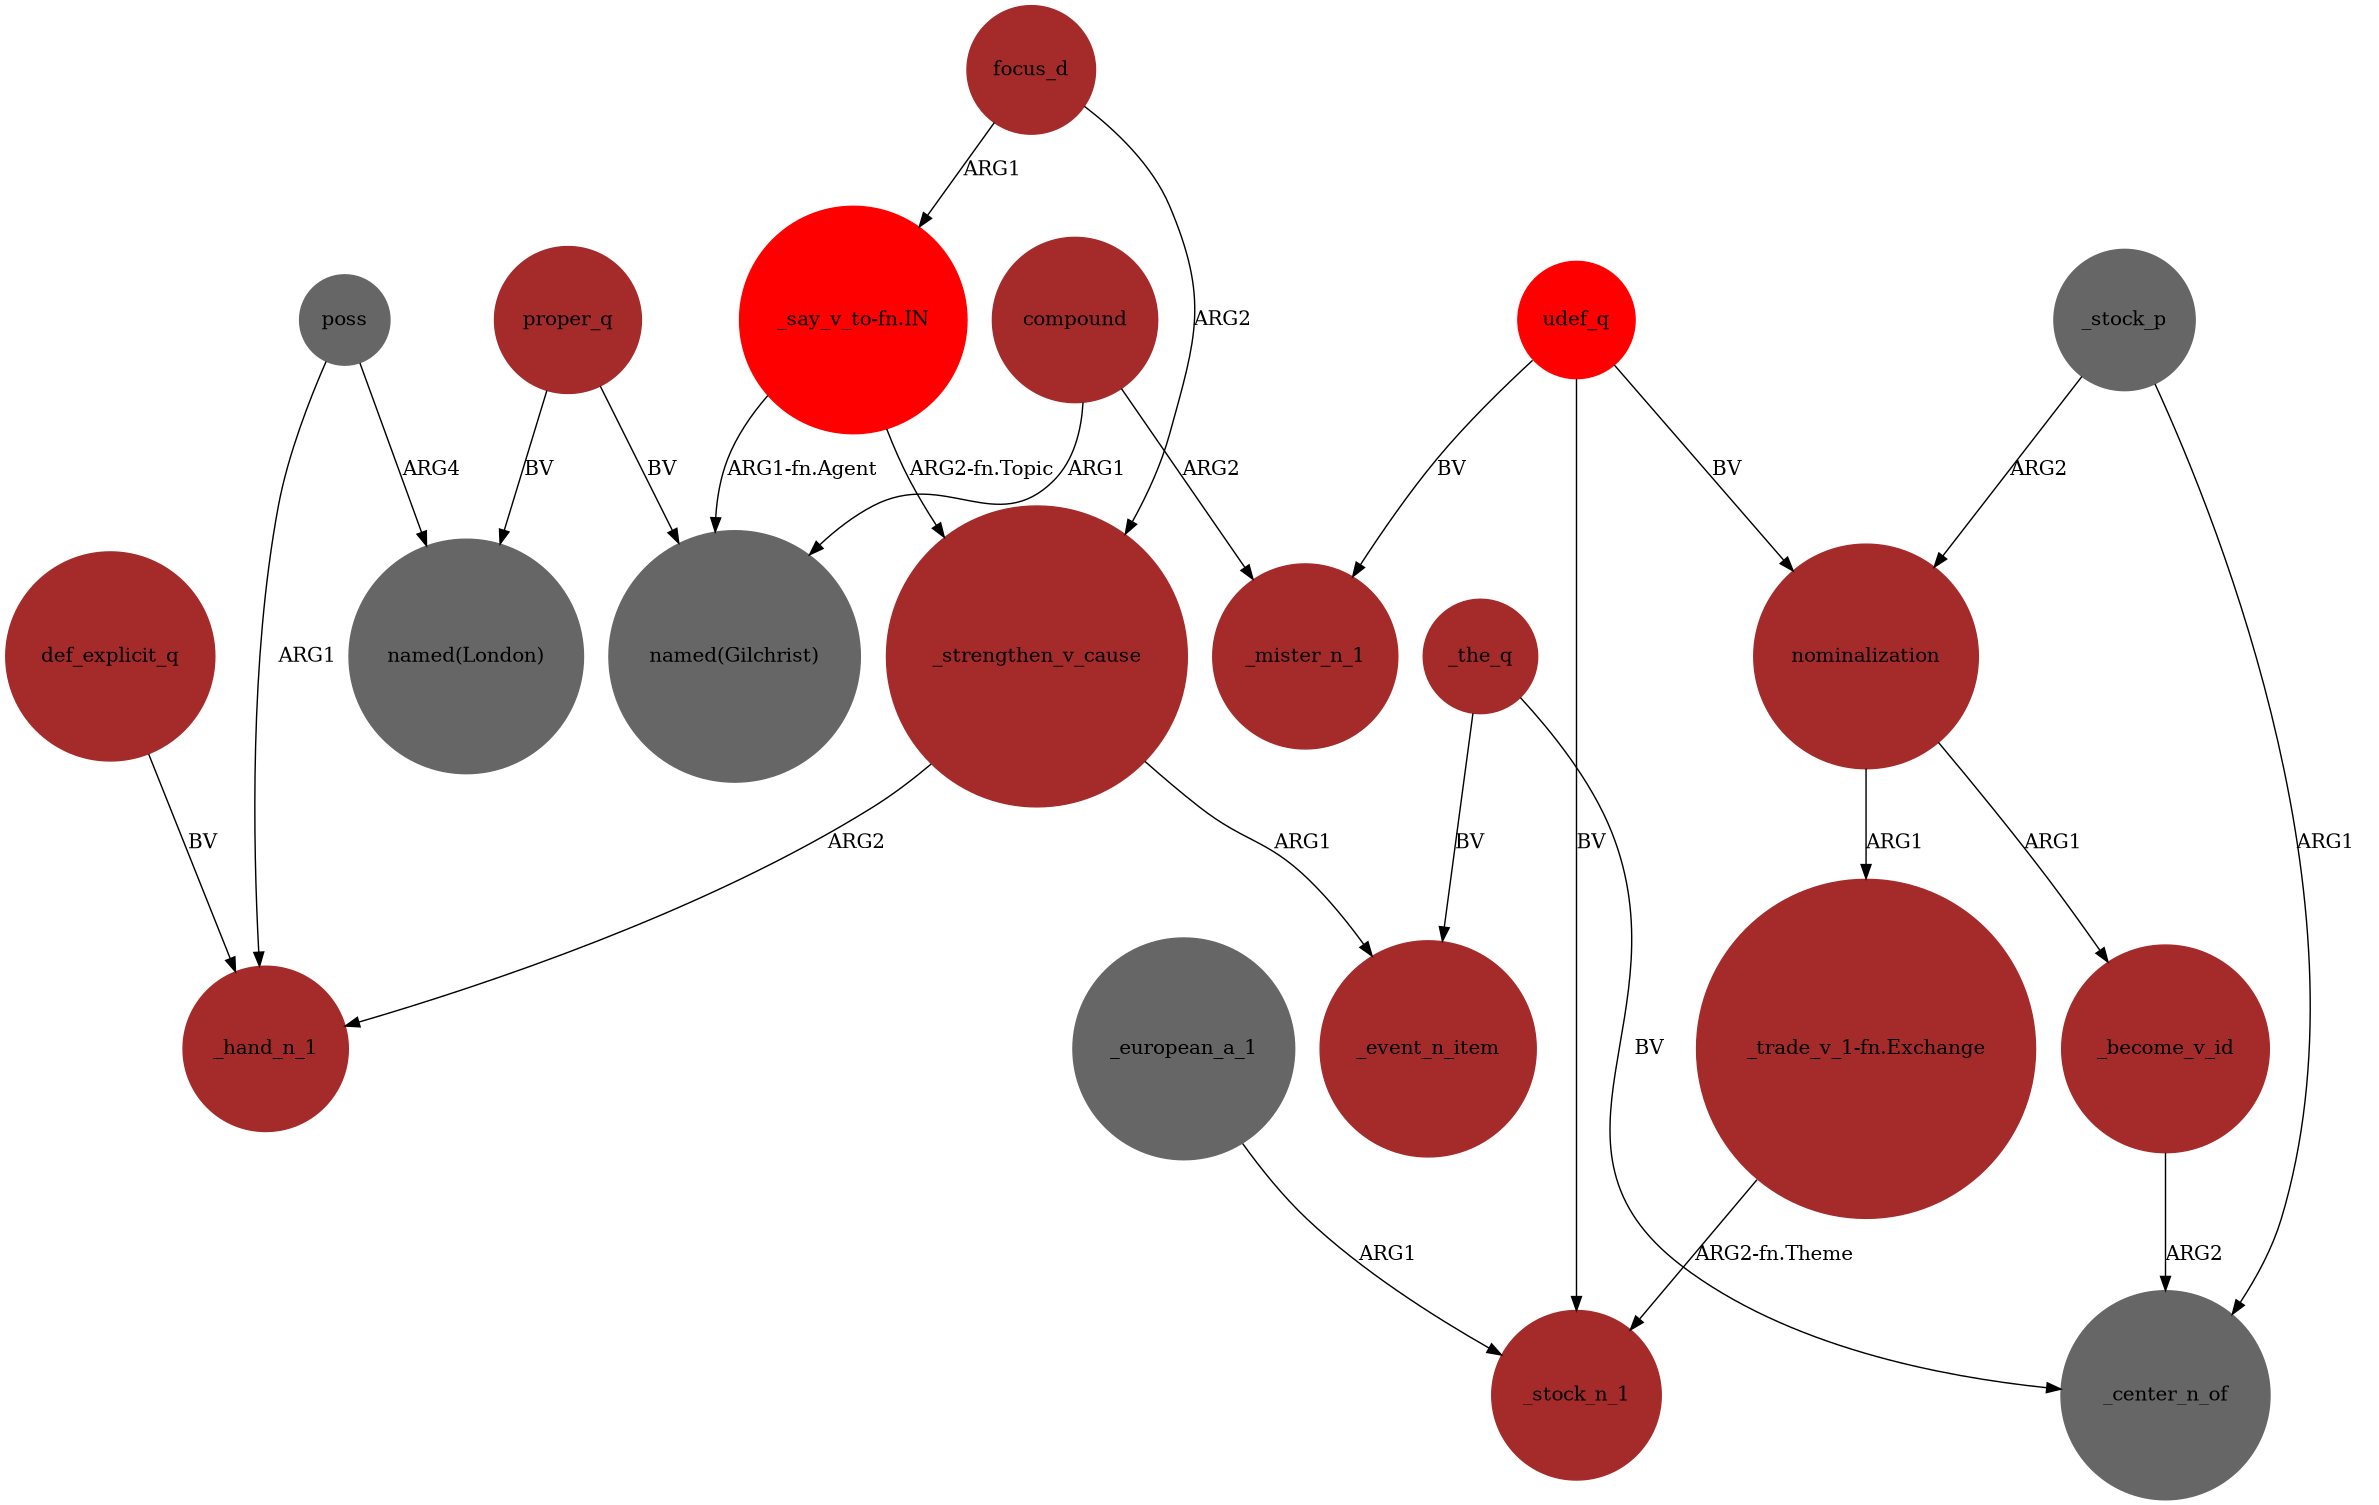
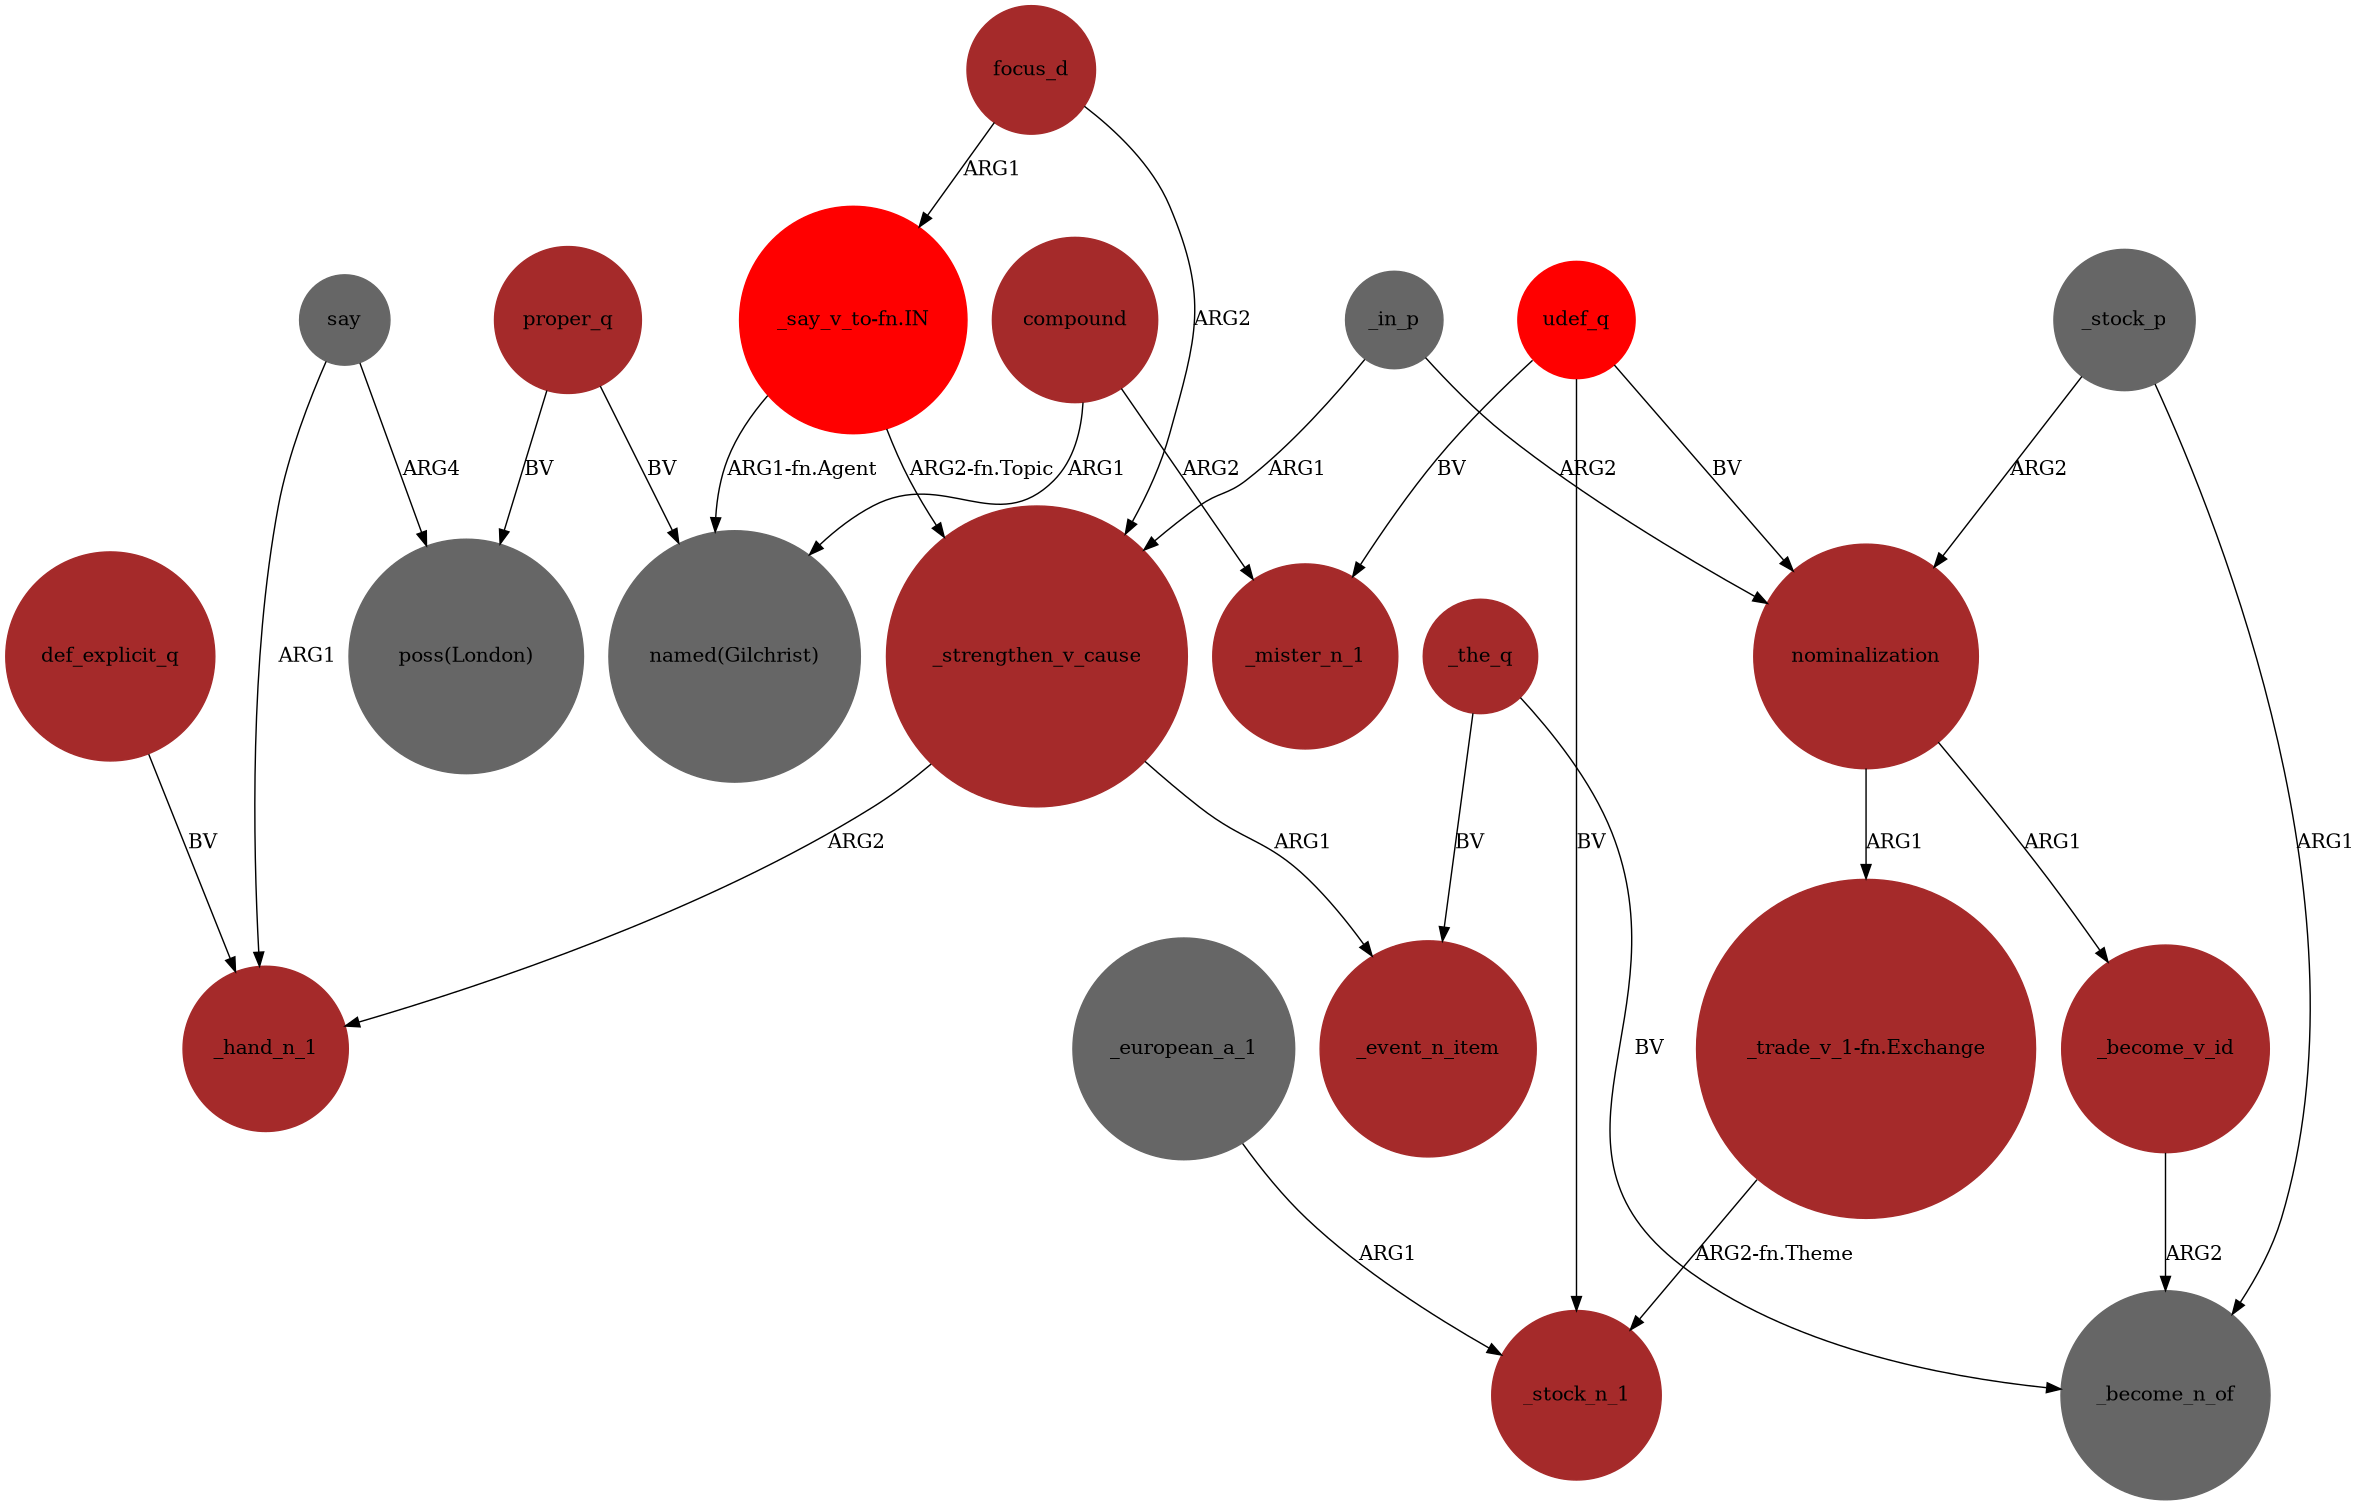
(345, 320) -> (345, 320)
none -> (1394, 320)
(466, 656) -> (466, 656)
(2166, 1395) -> (2166, 1395)
